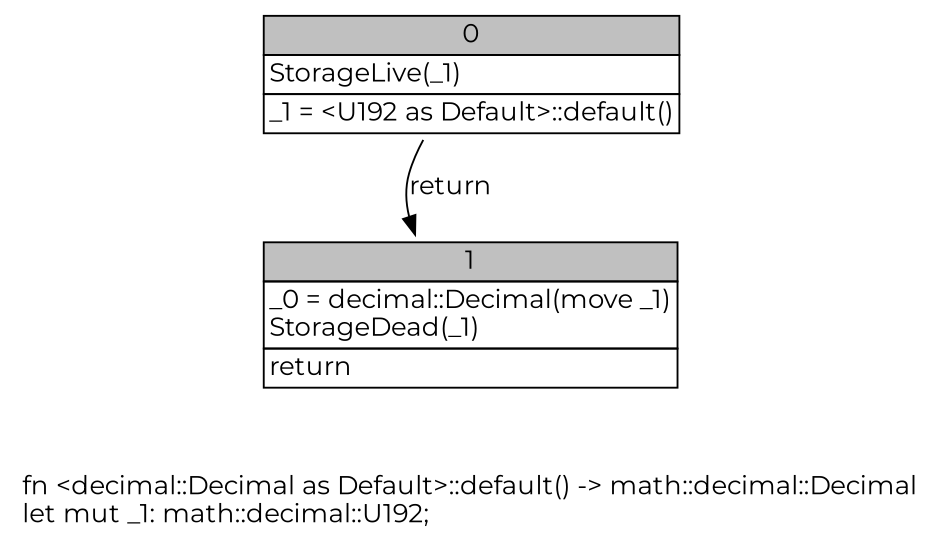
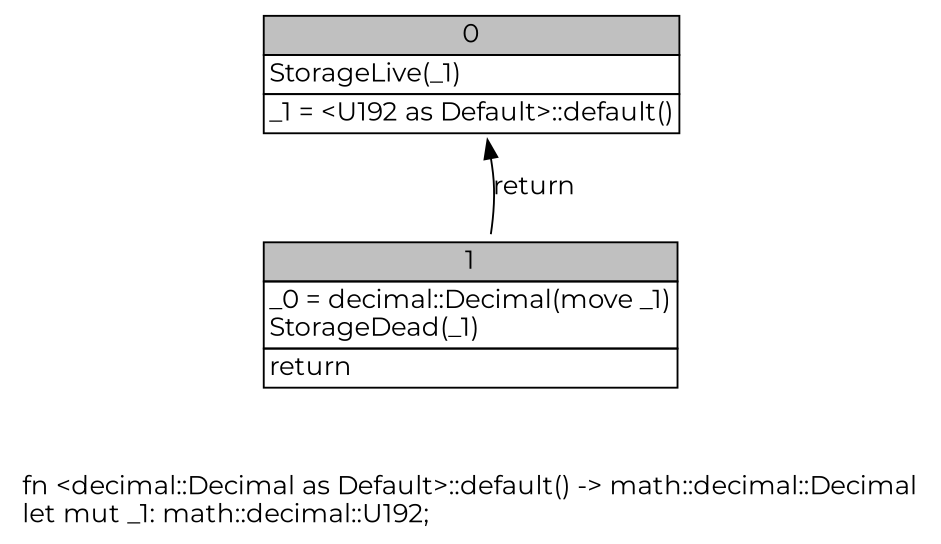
(408, 177) -> (494, 196)
